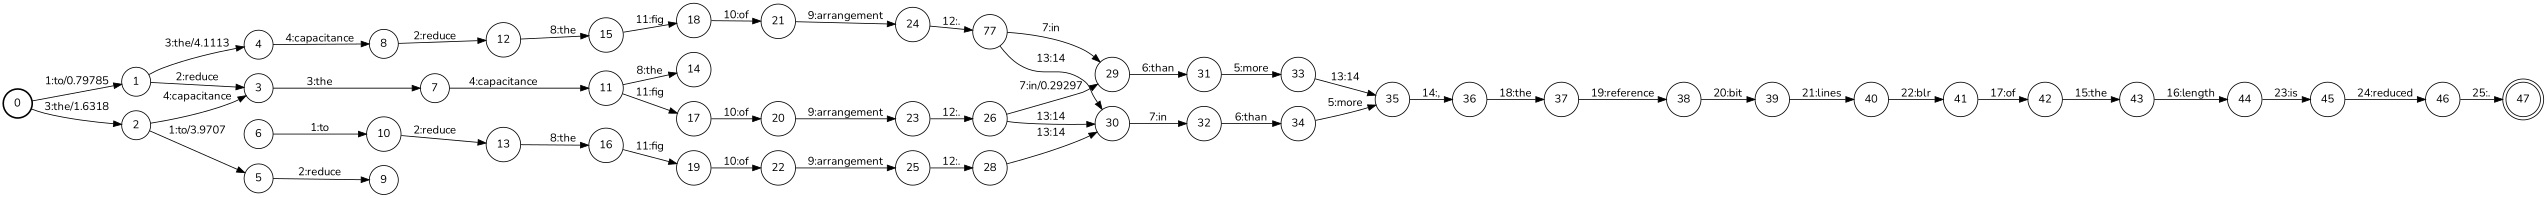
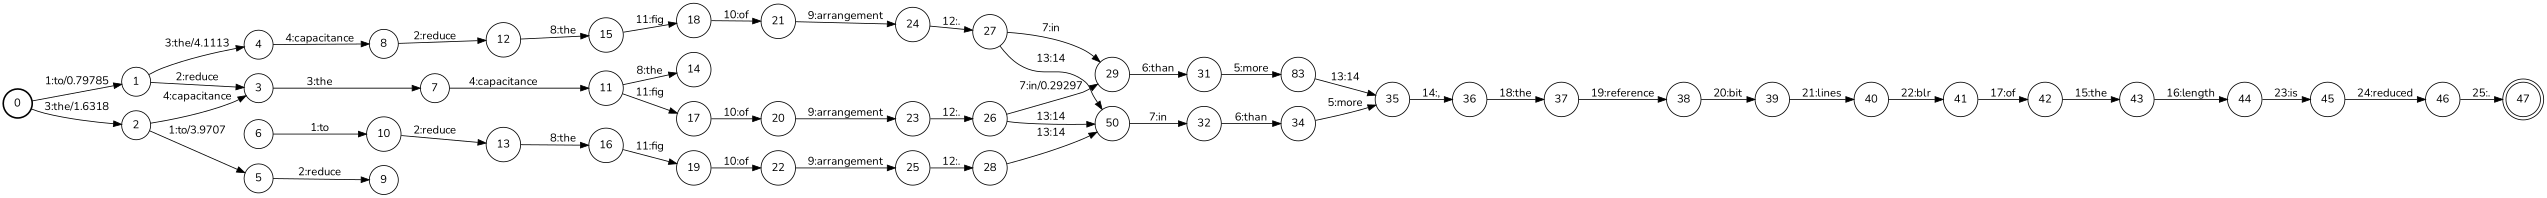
(990, 32) -> (990, 32)
(1298, 74) -> (1298, 74)
(1112, 124) -> (1112, 124)
